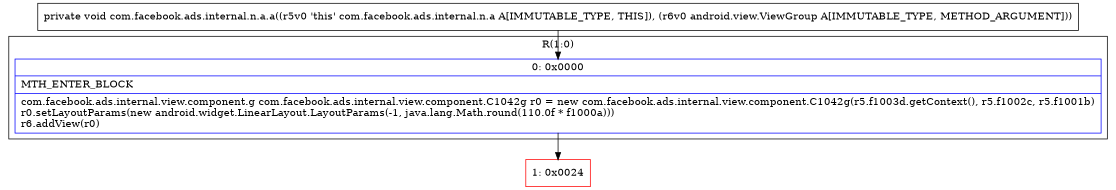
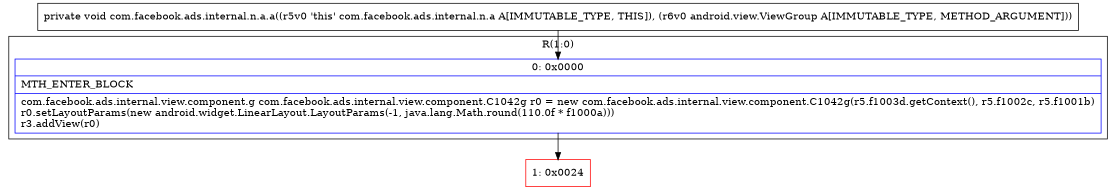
(60, 124) -> (60, 124)
